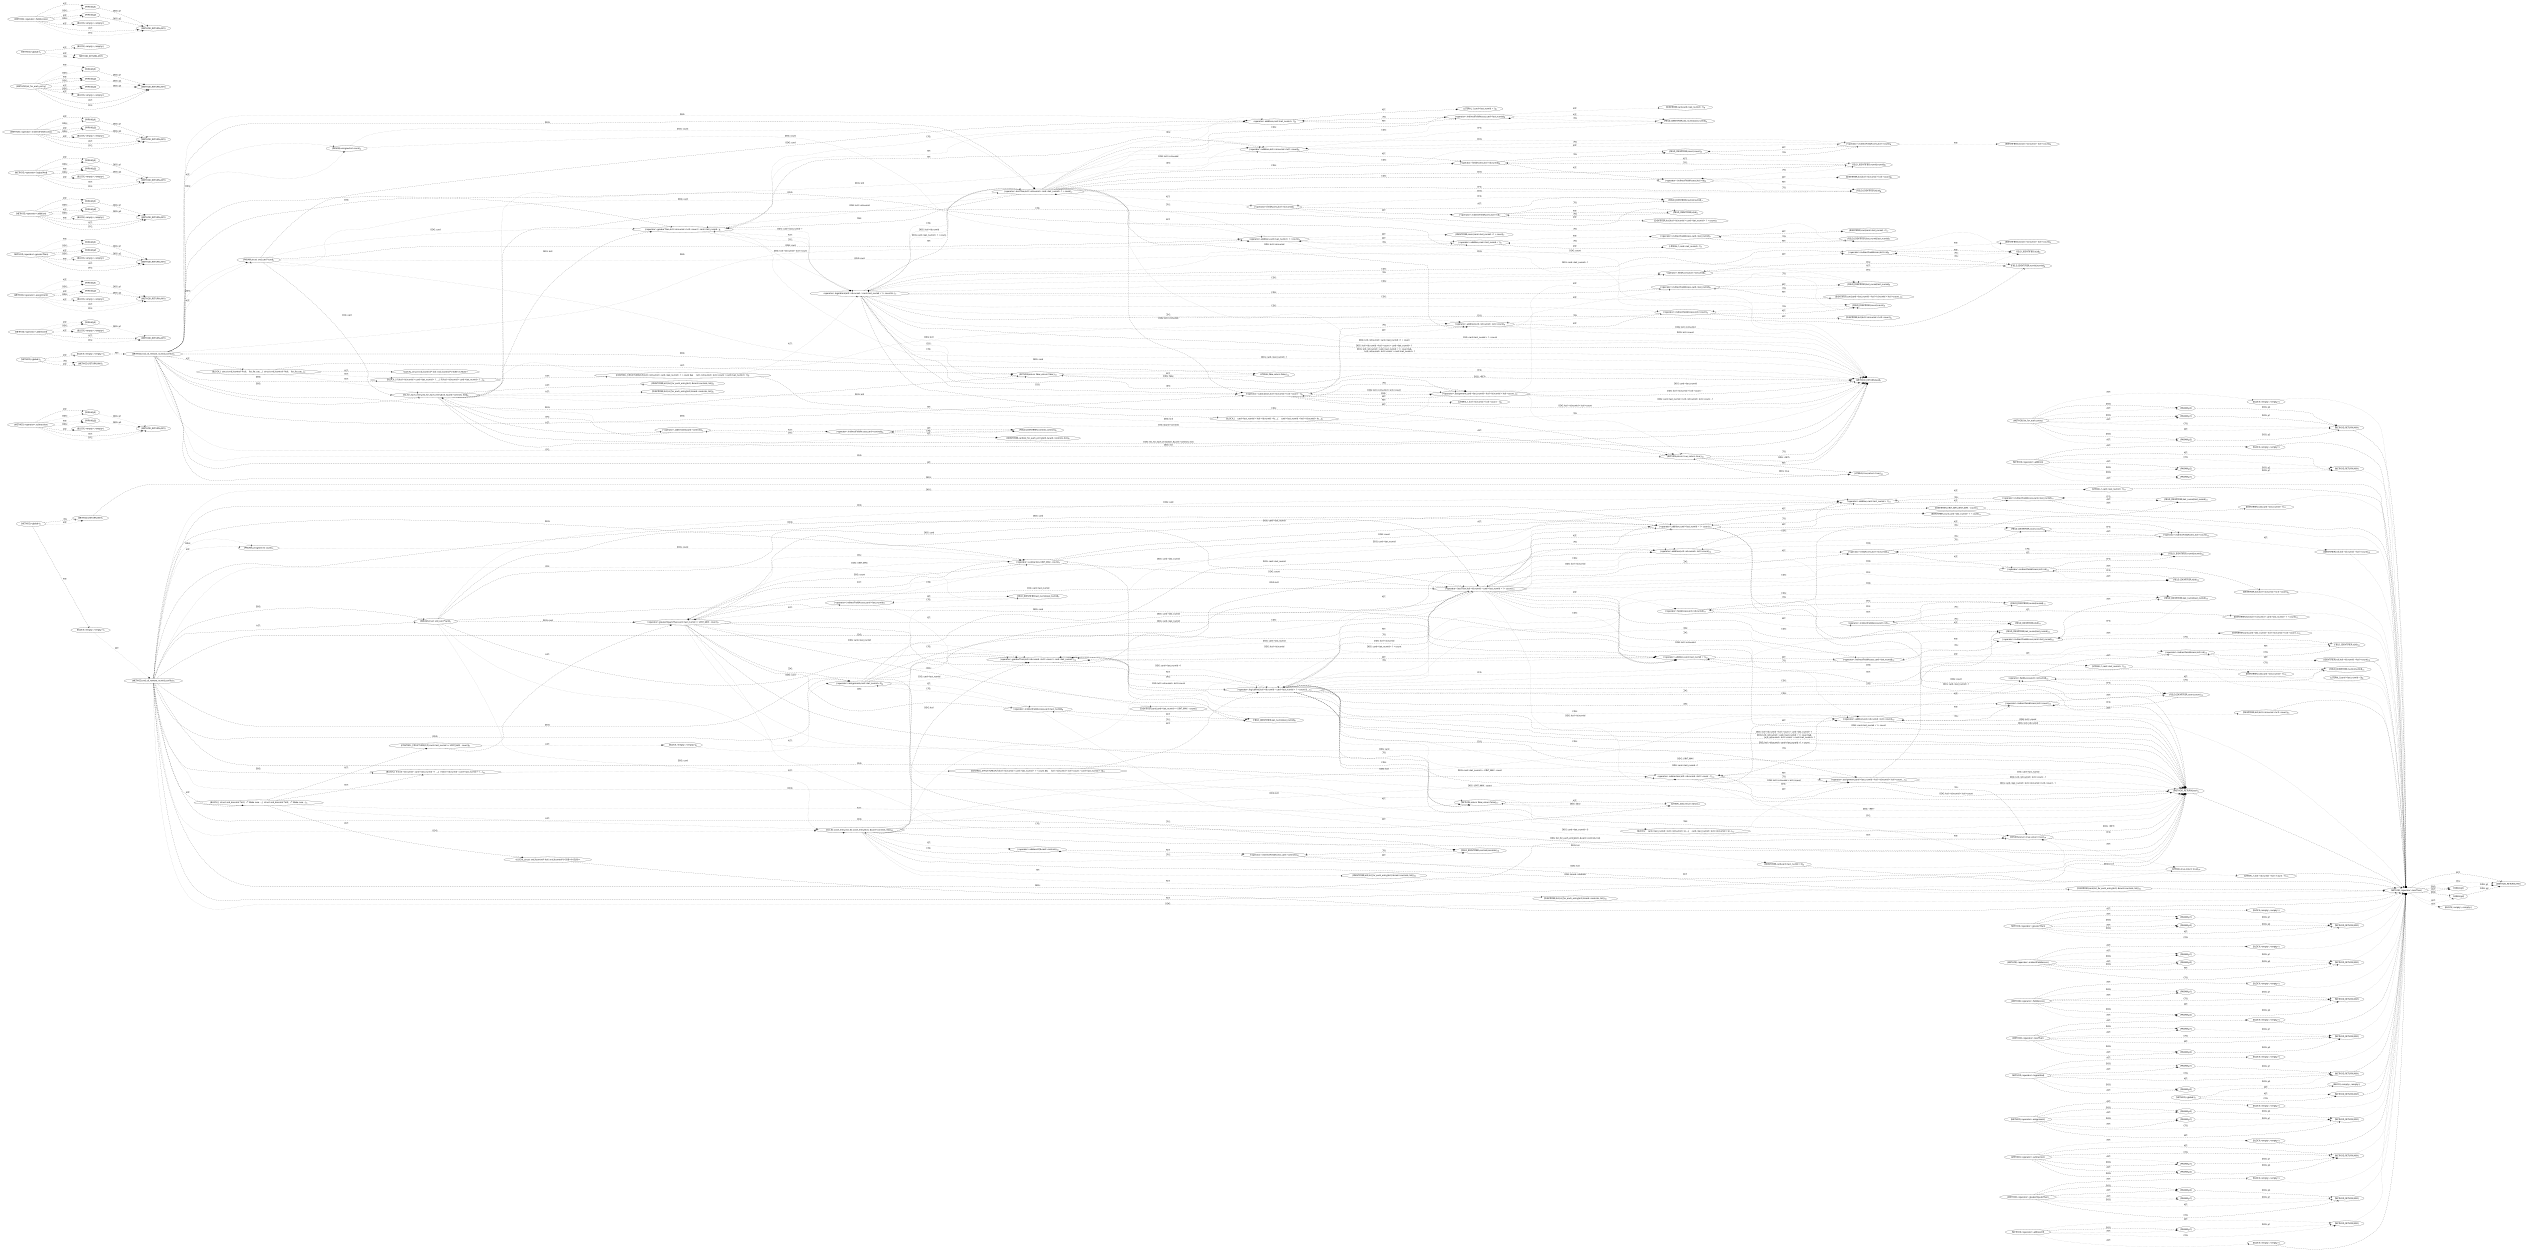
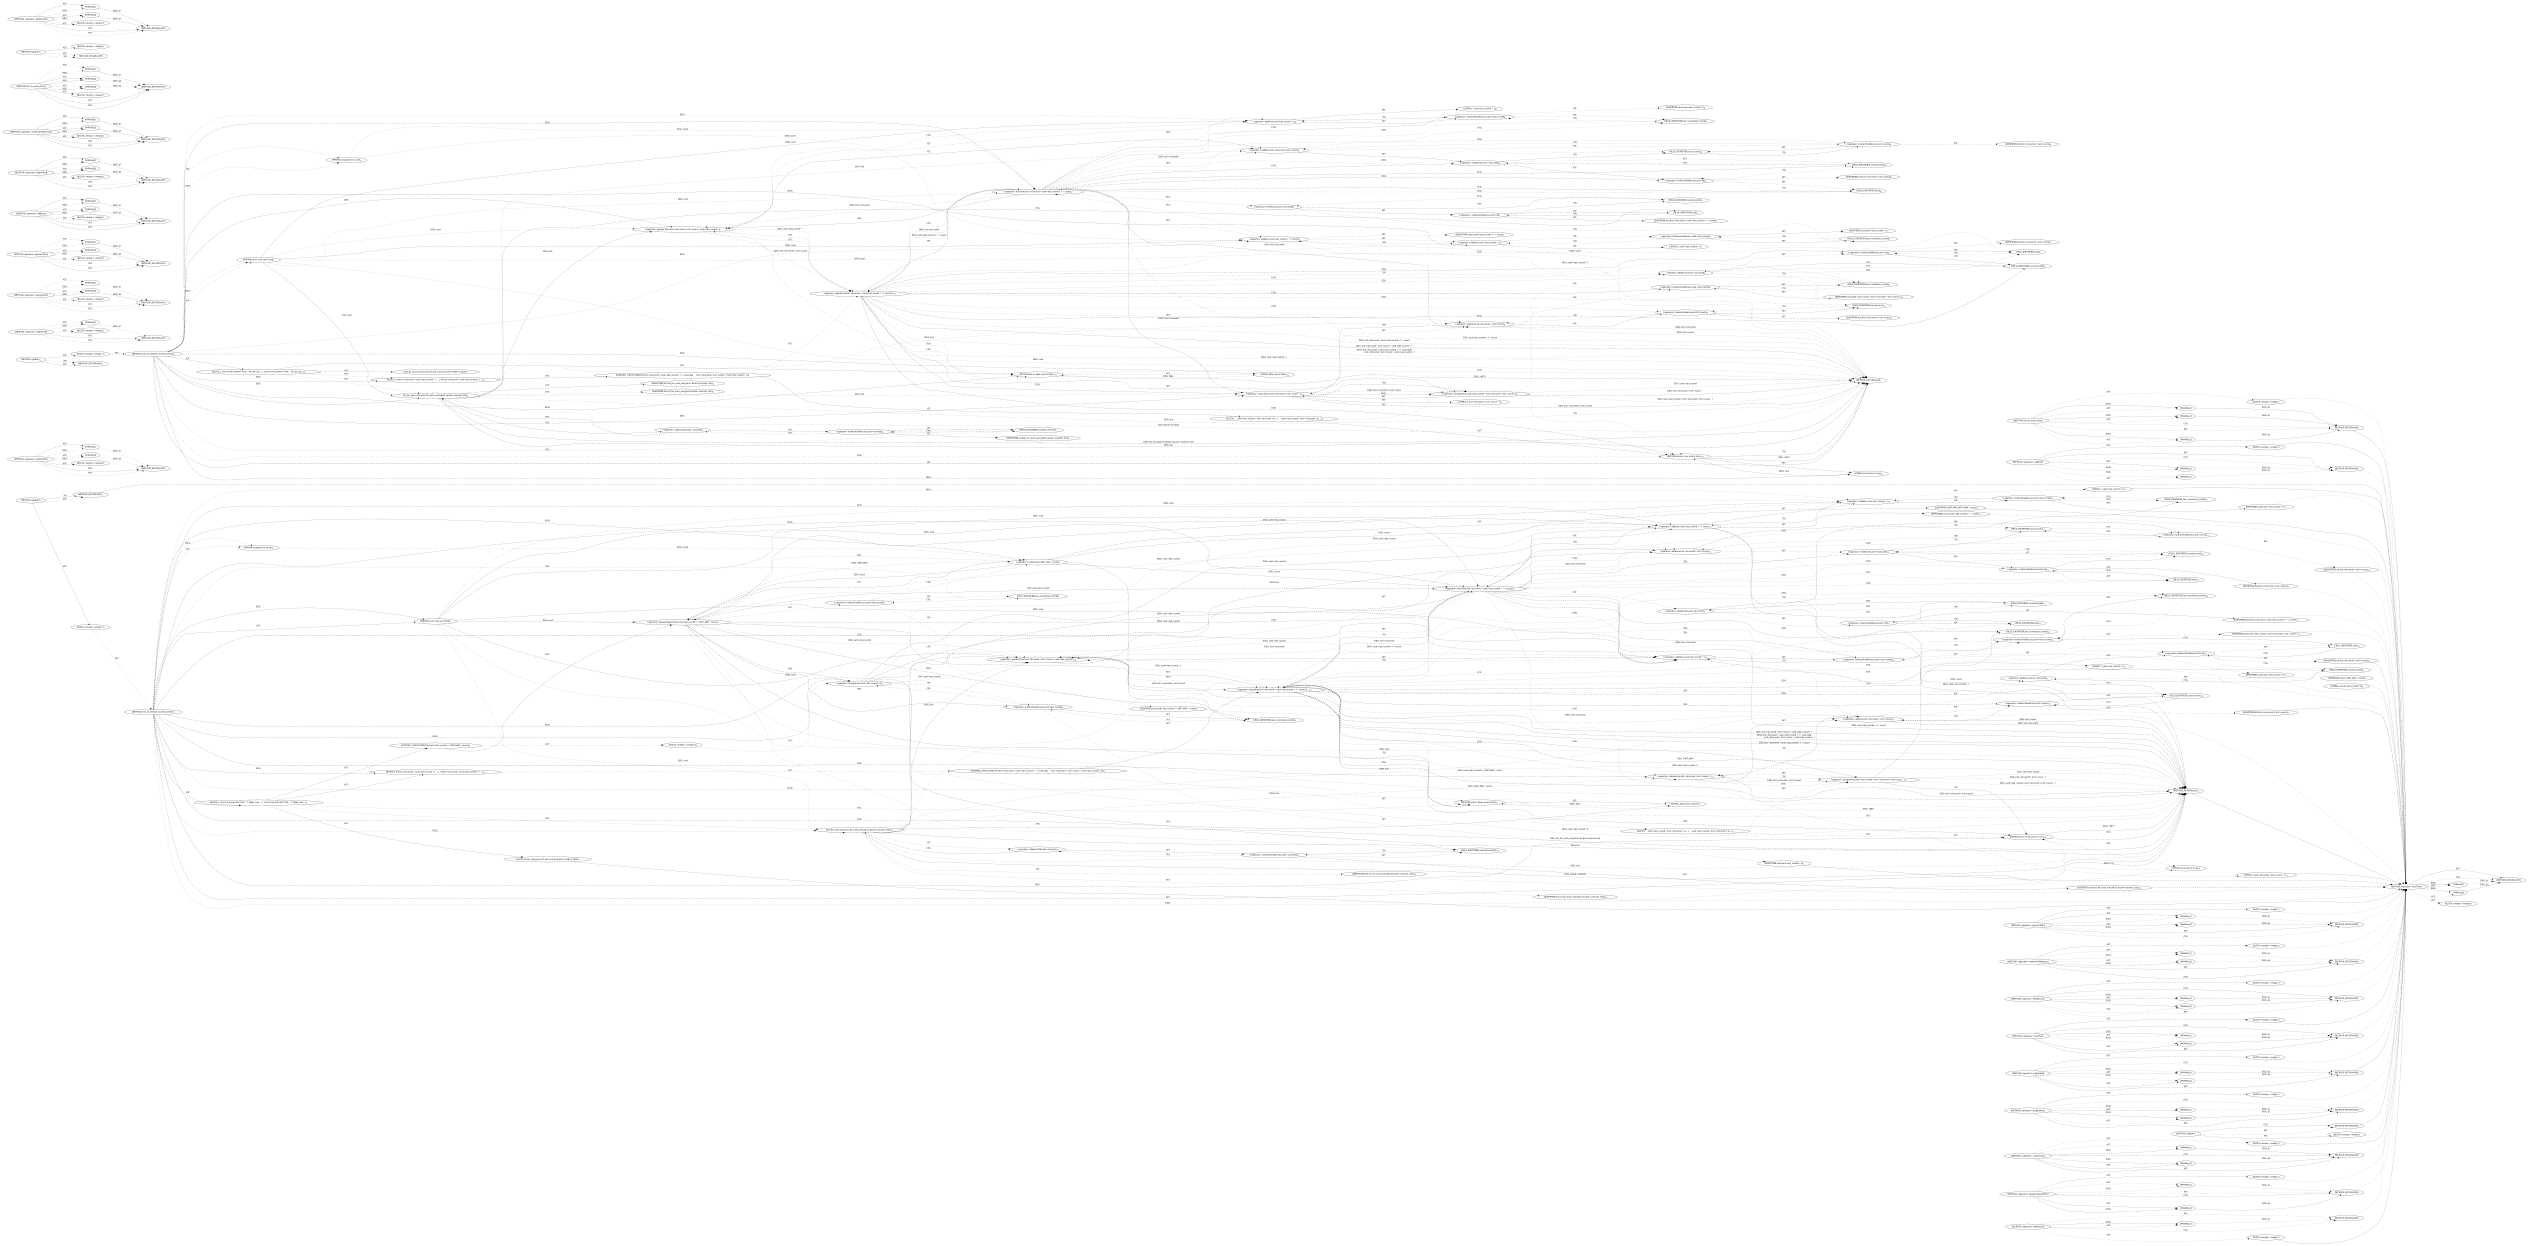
none -> (2347, 678)
